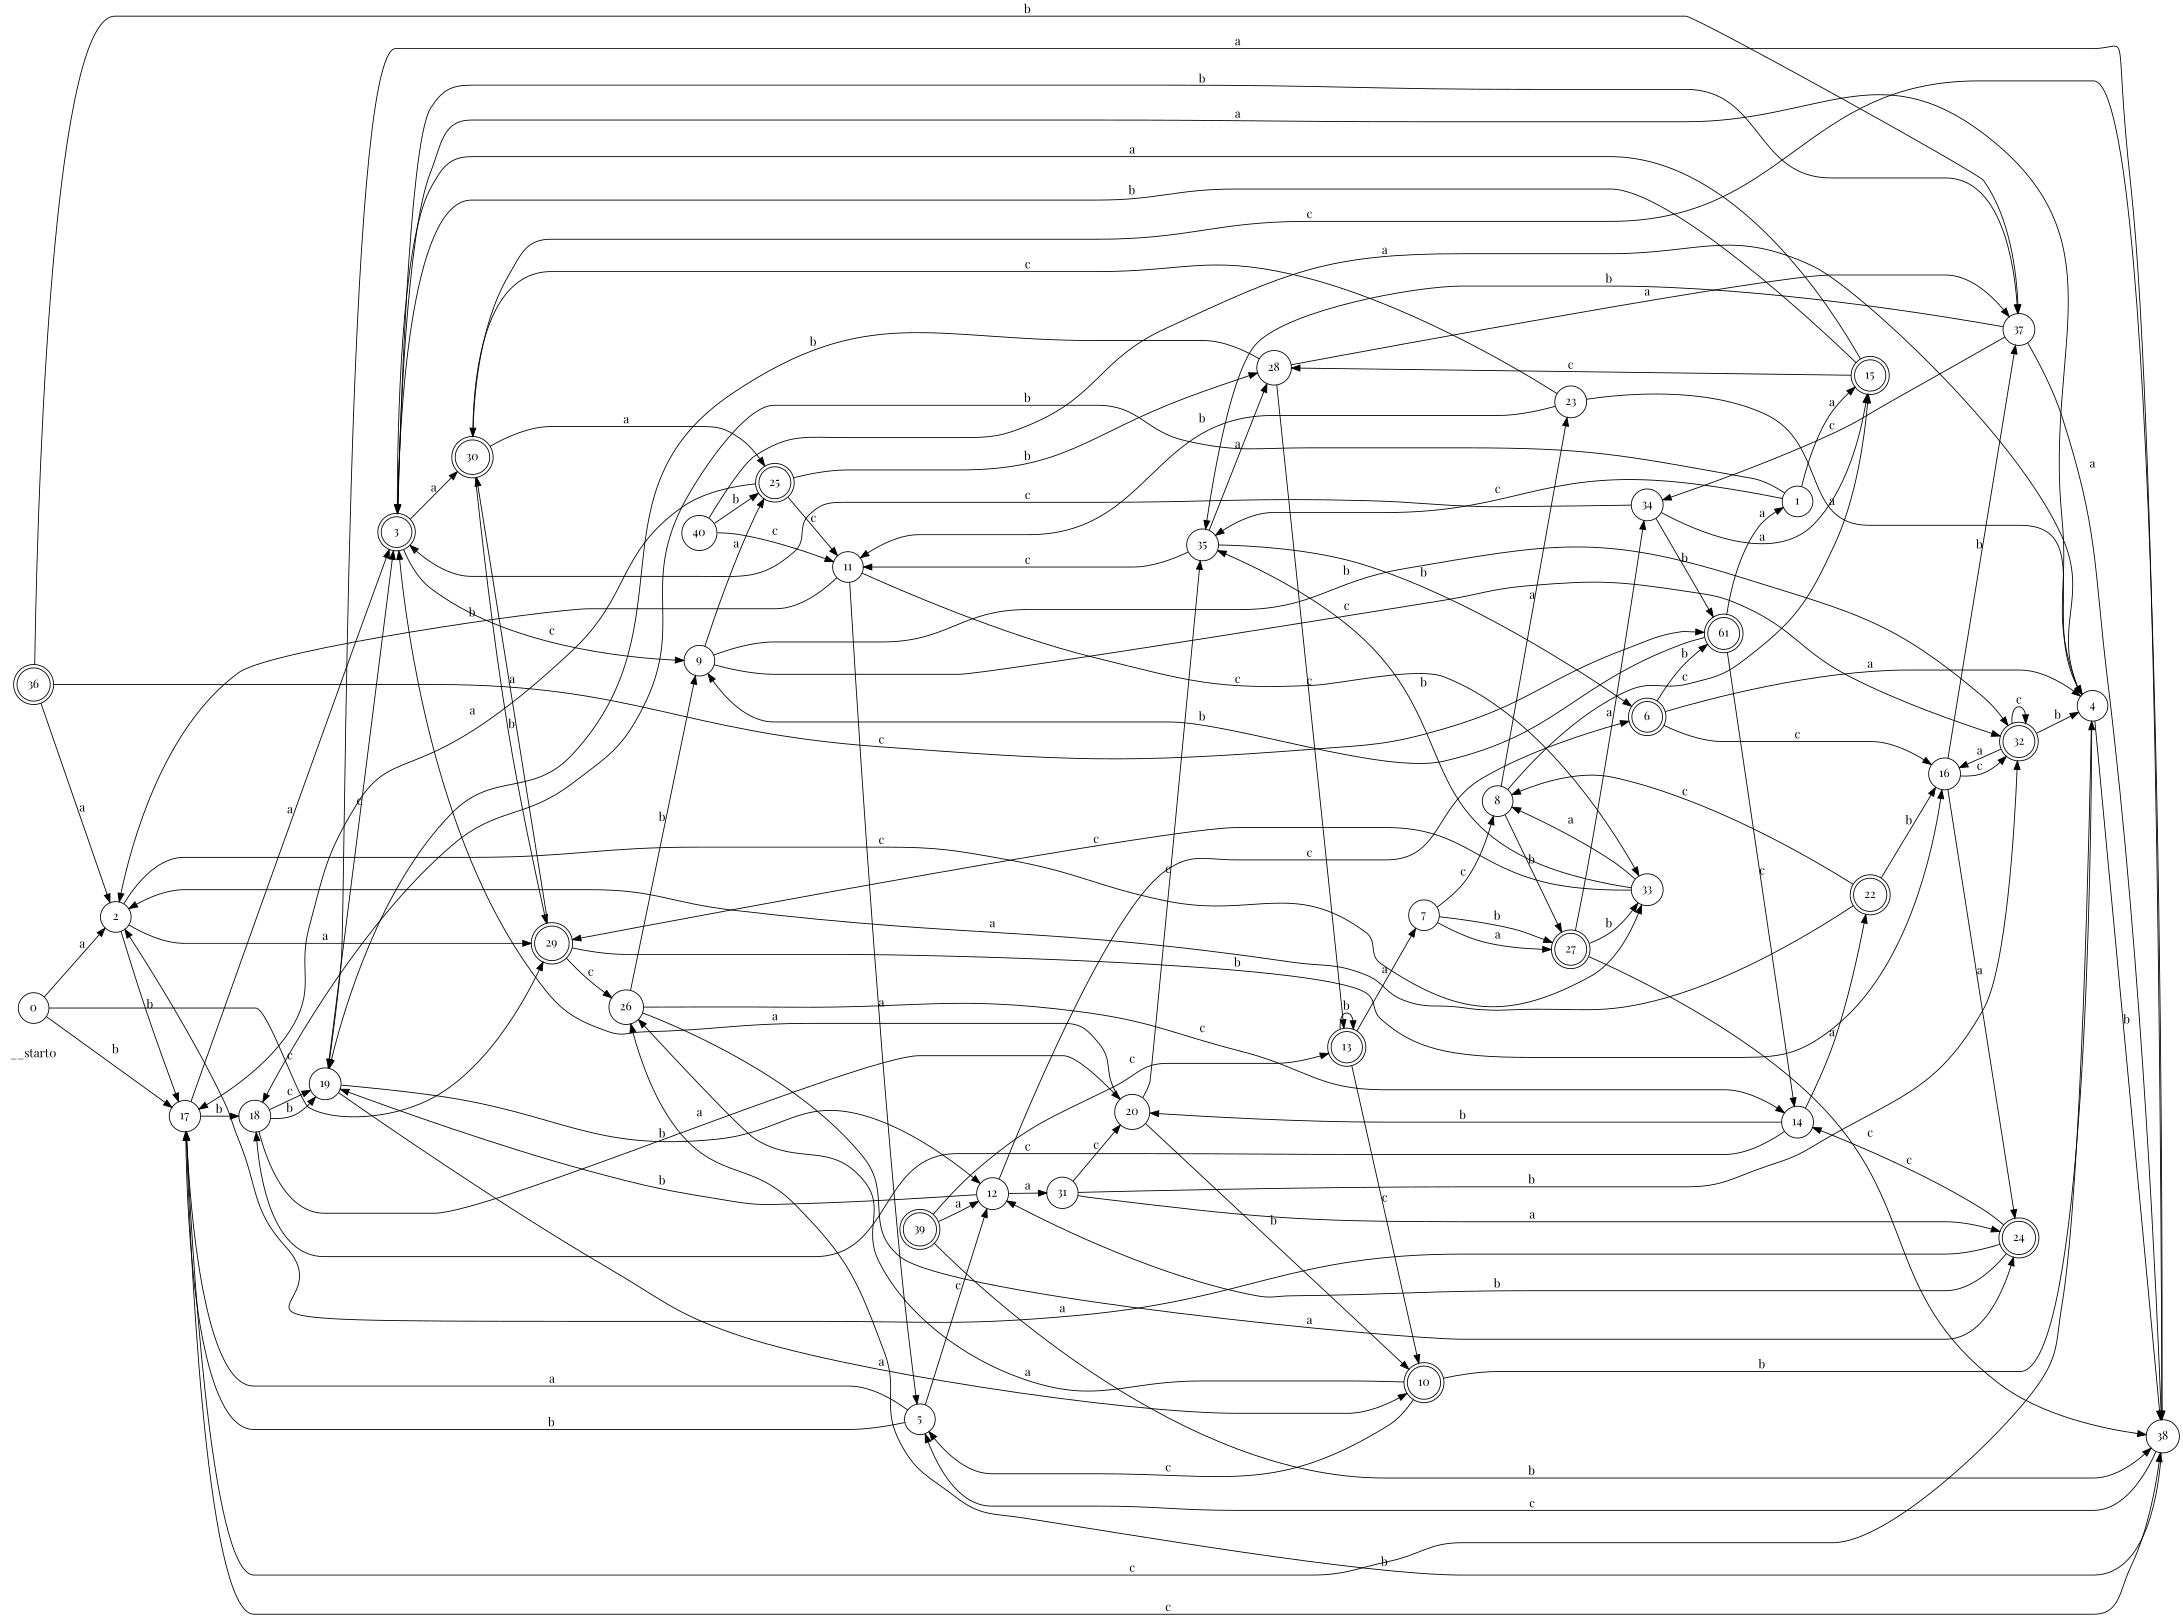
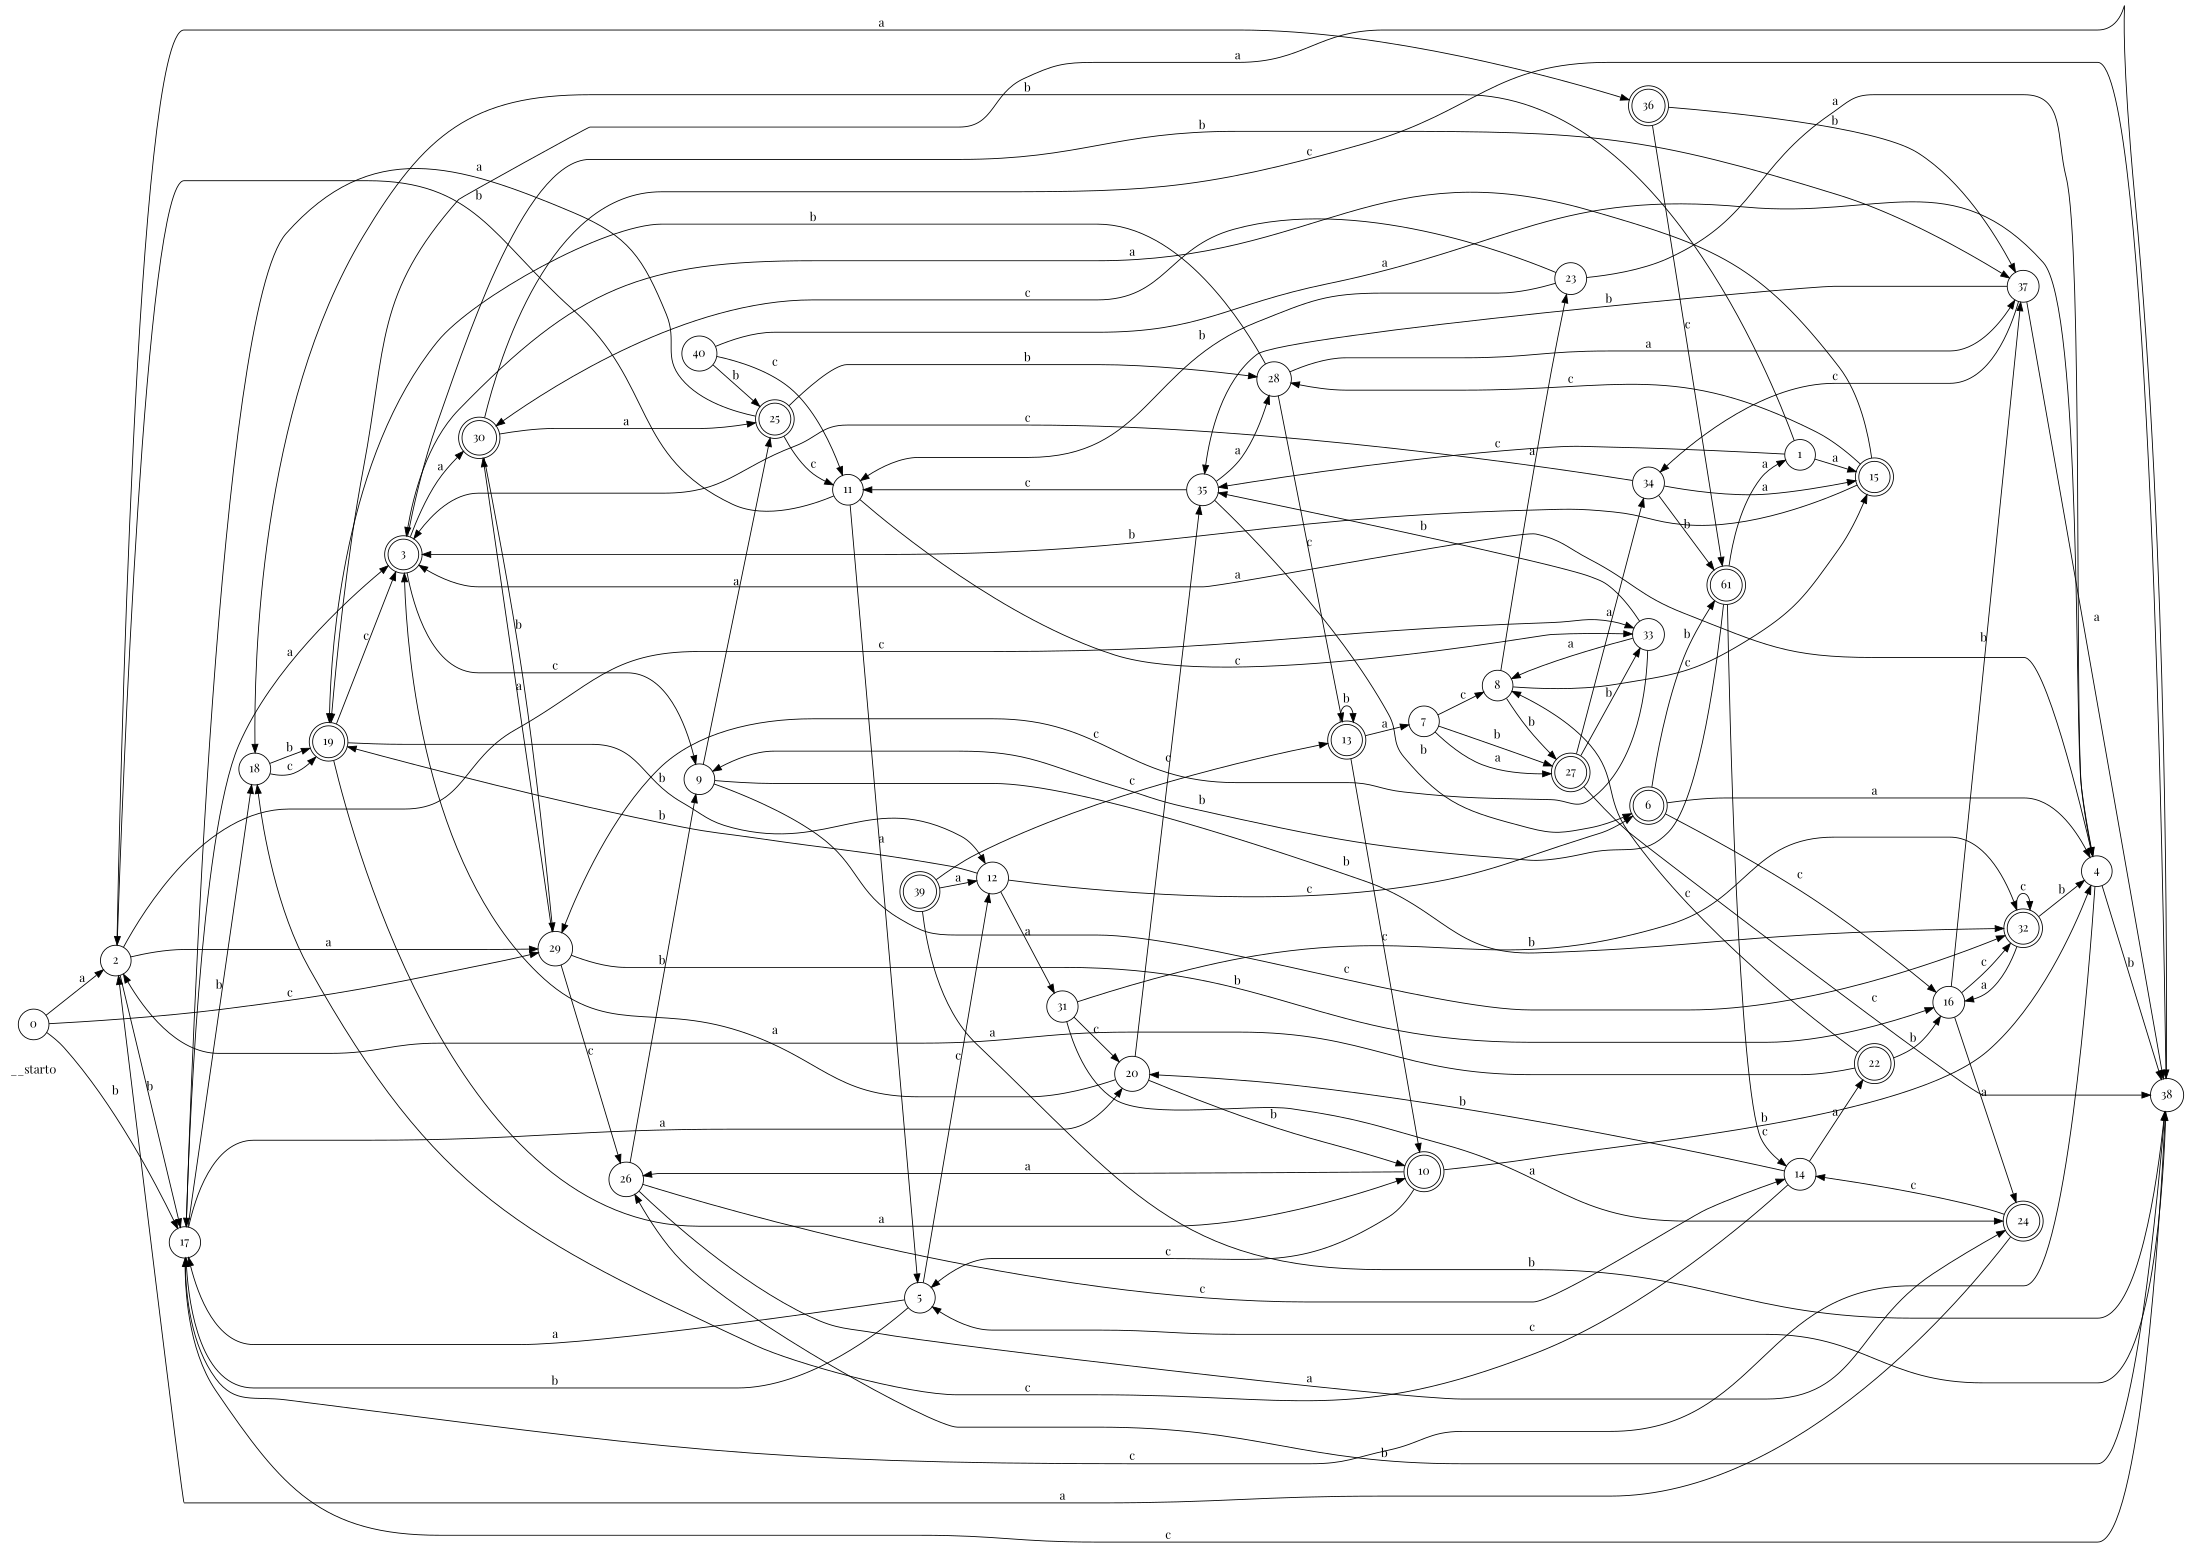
(74, 799) -> (445, 30)
(552, 943) -> (555, 949)
(325, 1084) -> (329, 742)
(692, 1129) -> (658, 1130)
(1508, 1291) -> none
